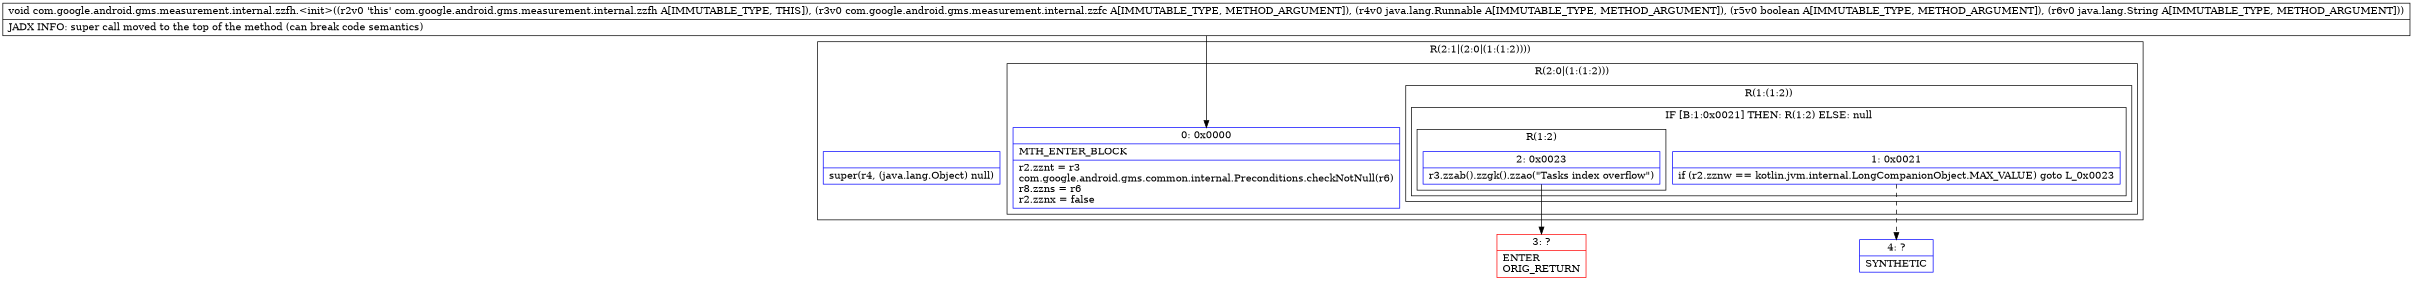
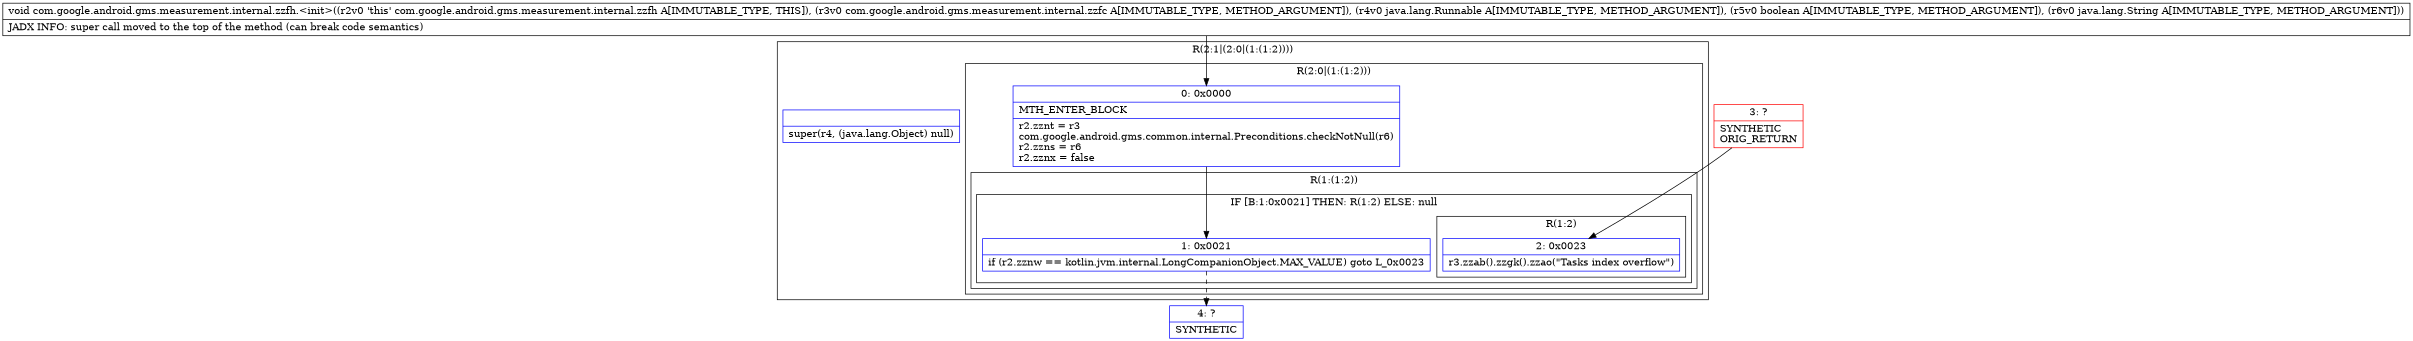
(1050, 189) -> (1050, 147)
none -> (1206, 199)
(1541, 207) -> (1672, 189)
(1521, 258) -> (1751, 129)
